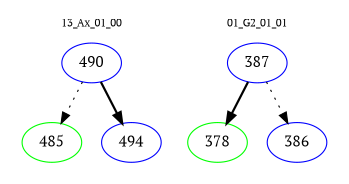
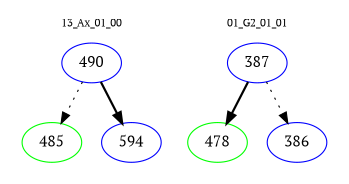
(131, 142) -> (131, 142)
(218, 142) -> (218, 142)
